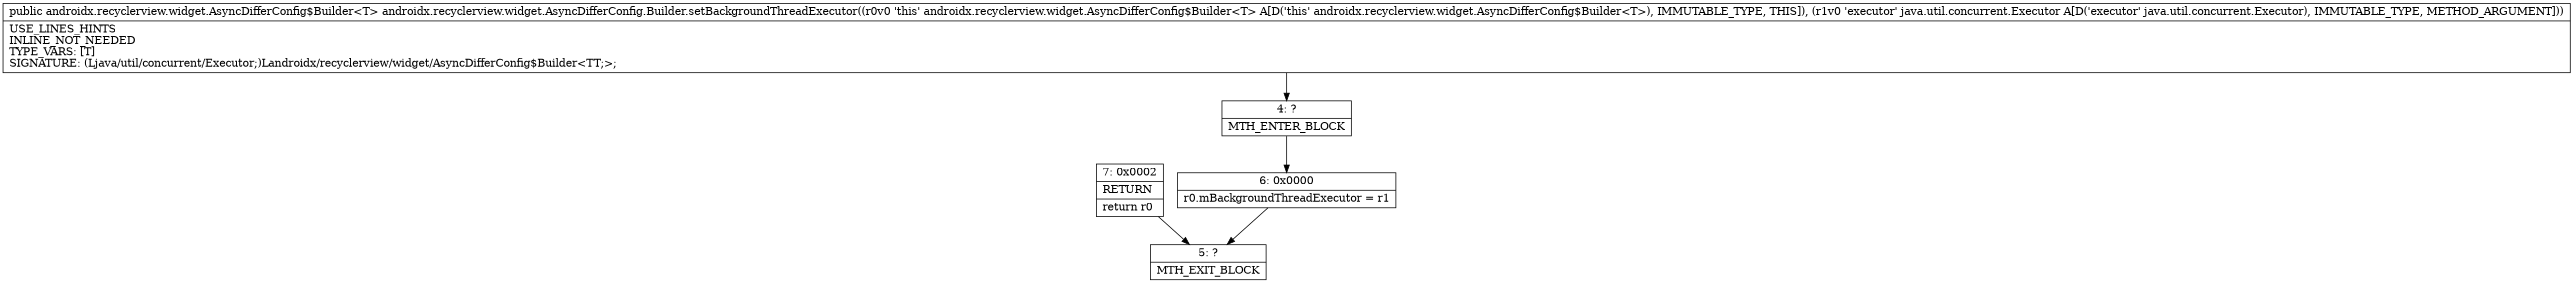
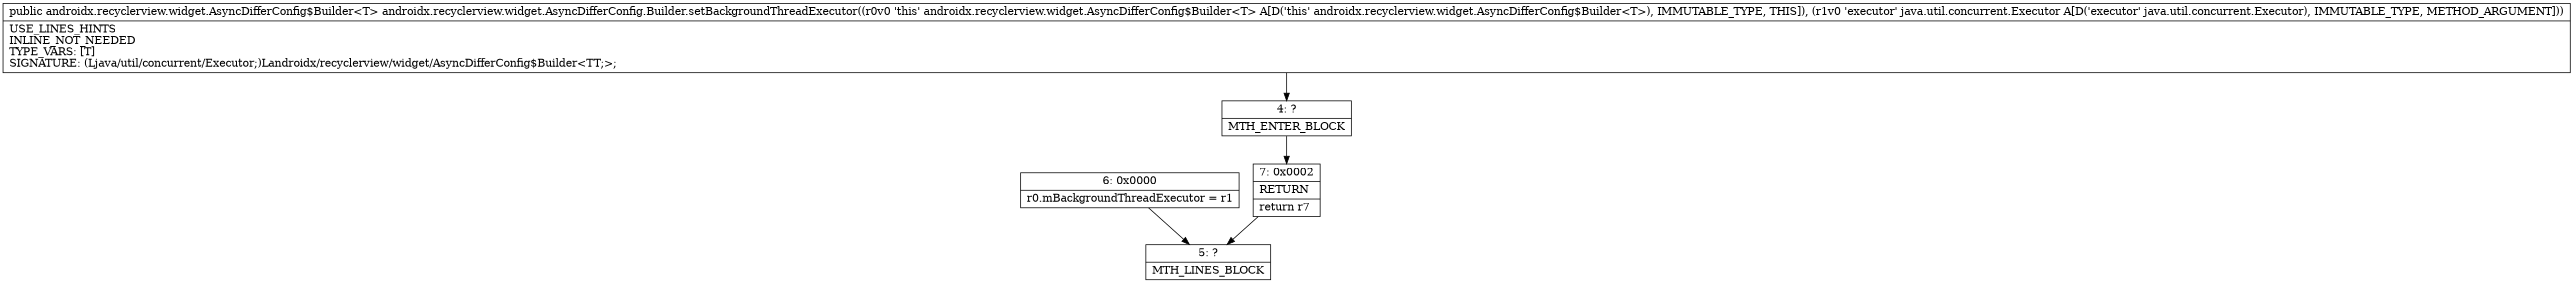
(1287, 151) -> (1287, 146)
(1128, 207) -> (1285, 207)
(1208, 271) -> (1208, 271)
